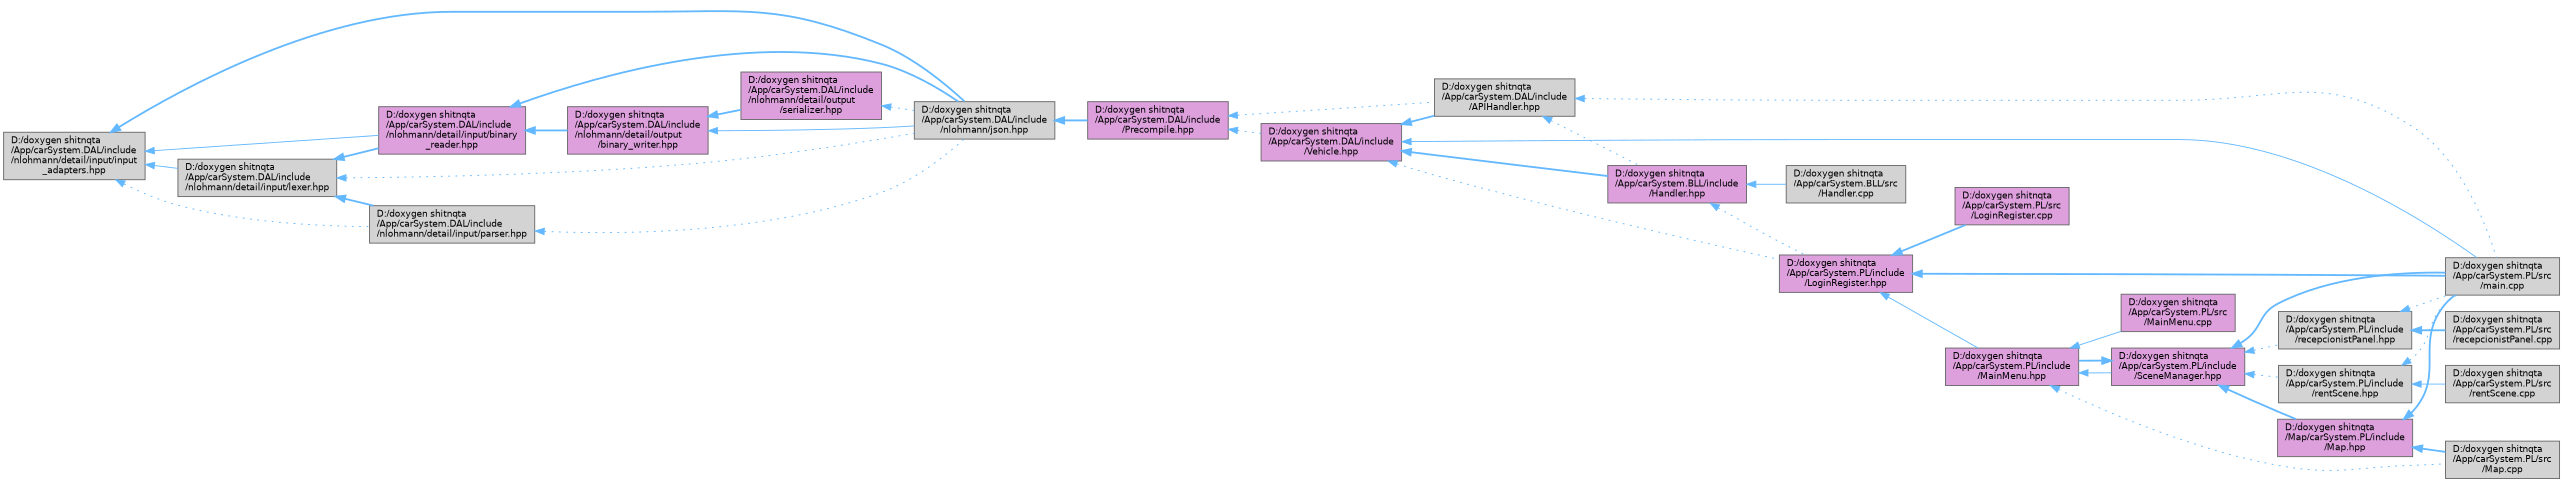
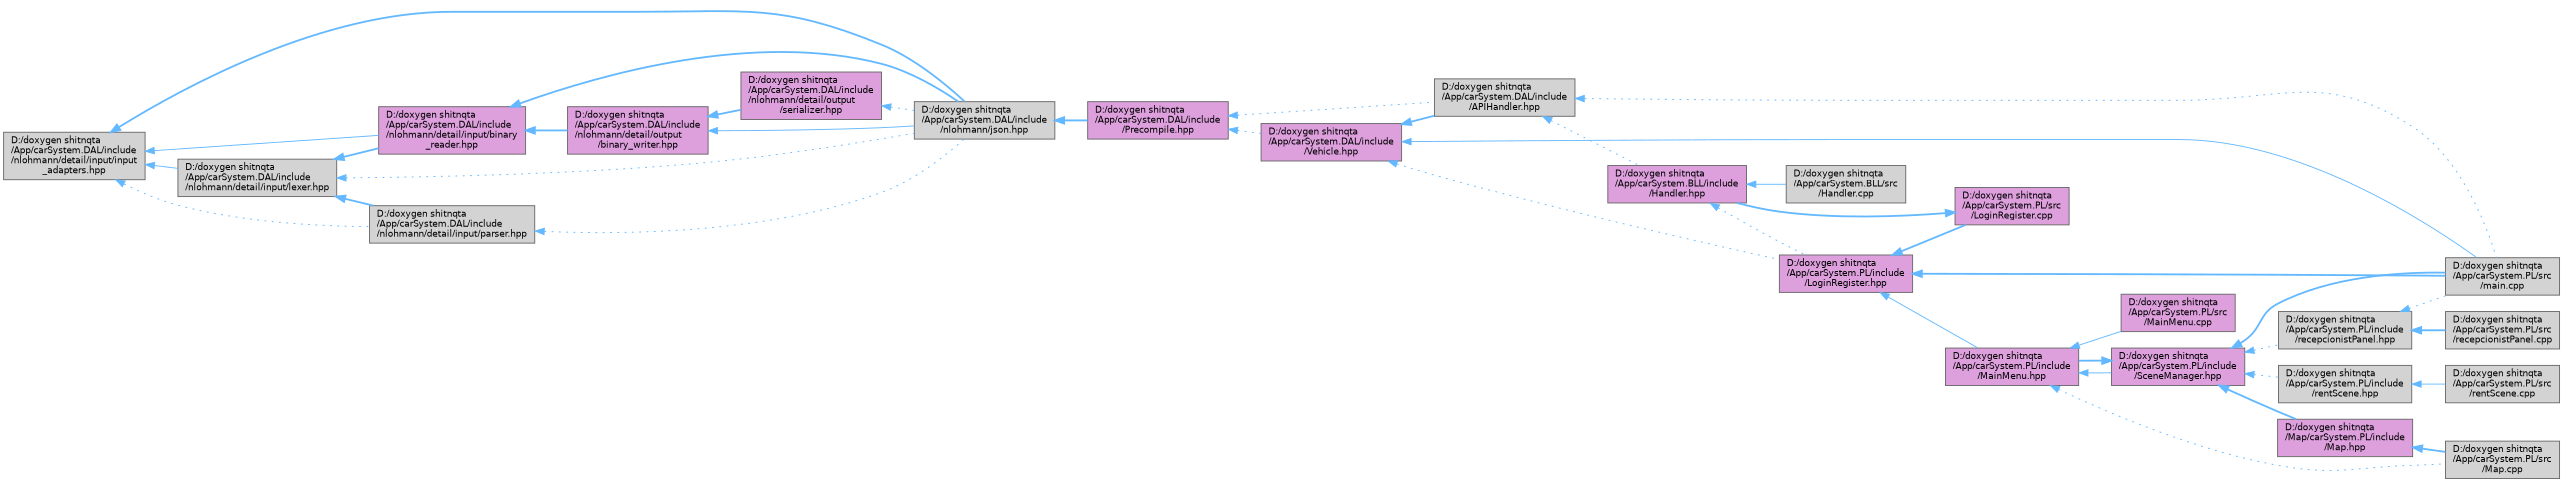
(1509, 164) -> (1841, 216)
(2424, 343) -> none
(2430, 353) -> none
